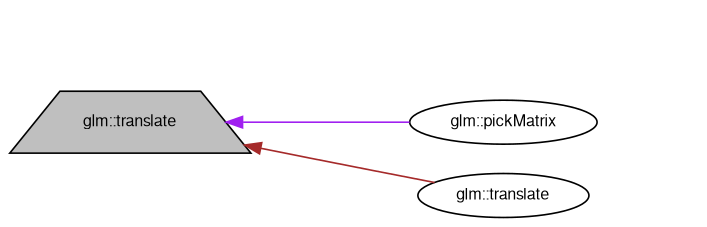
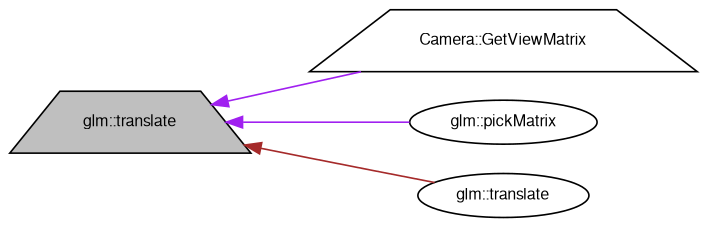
none -> (503, 41)
